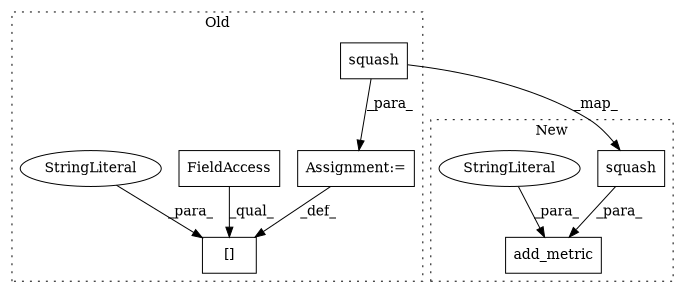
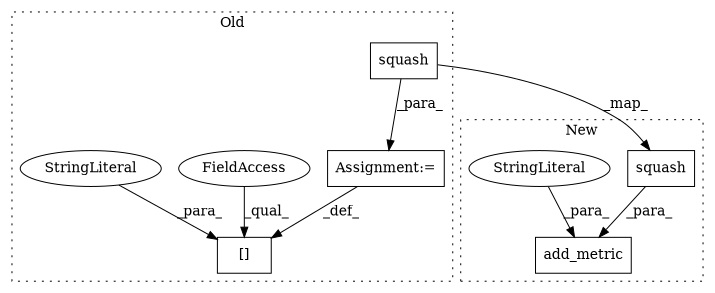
(229, 169) -> (244, 169)
